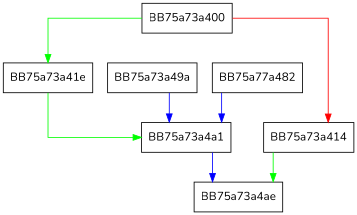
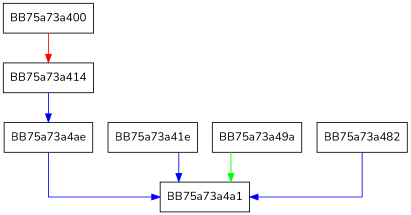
(77, 18) -> none
(257, 78) -> (362, 137)
(169, 103) -> (231, 163)
(68, 137) -> (179, 163)
(213, 163) -> (78, 197)
(273, 163) -> (48, 103)
